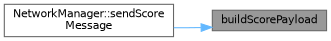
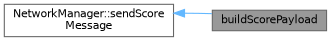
(187, 28) -> (198, 13)
